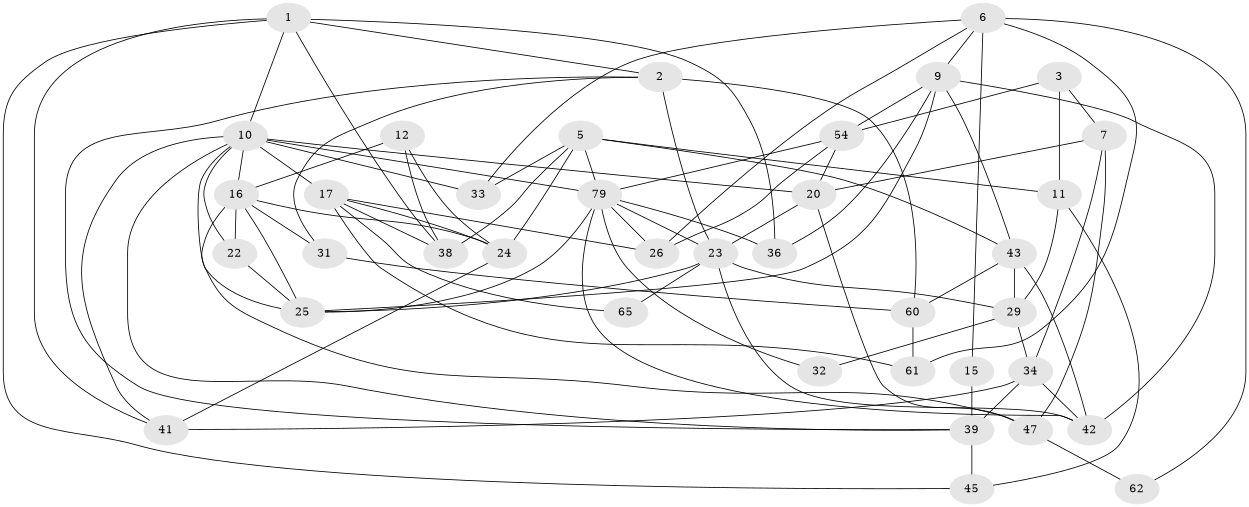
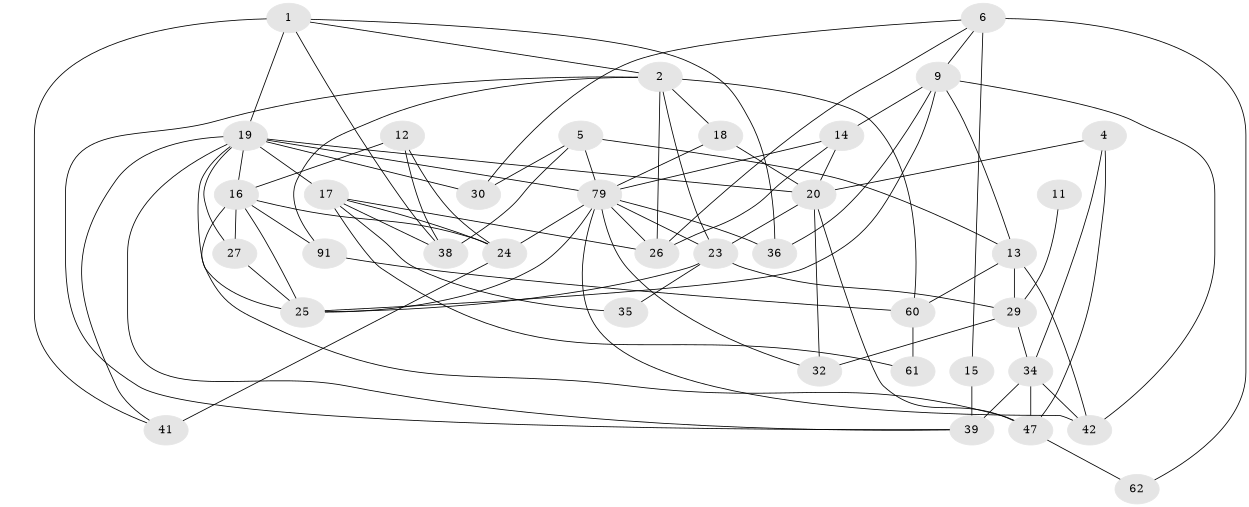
(1059, 77) -> none
(245, 136) -> (245, 136)
none -> (721, 136)
(842, 136) -> (842, 136)
(1104, 136) -> (1104, 136)
none -> (659, 158)
(820, 166) -> none
(479, 195) -> (479, 195)
(544, 195) -> (552, 224)
(1119, 211) -> none
(235, 254) -> (235, 254)
(325, 254) -> (325, 254)
(1014, 254) -> (1014, 254)
none -> (817, 276)
(626, 312) -> (626, 312)
(829, 399) -> none
(686, 418) -> (1031, 401)
(972, 489) -> none
